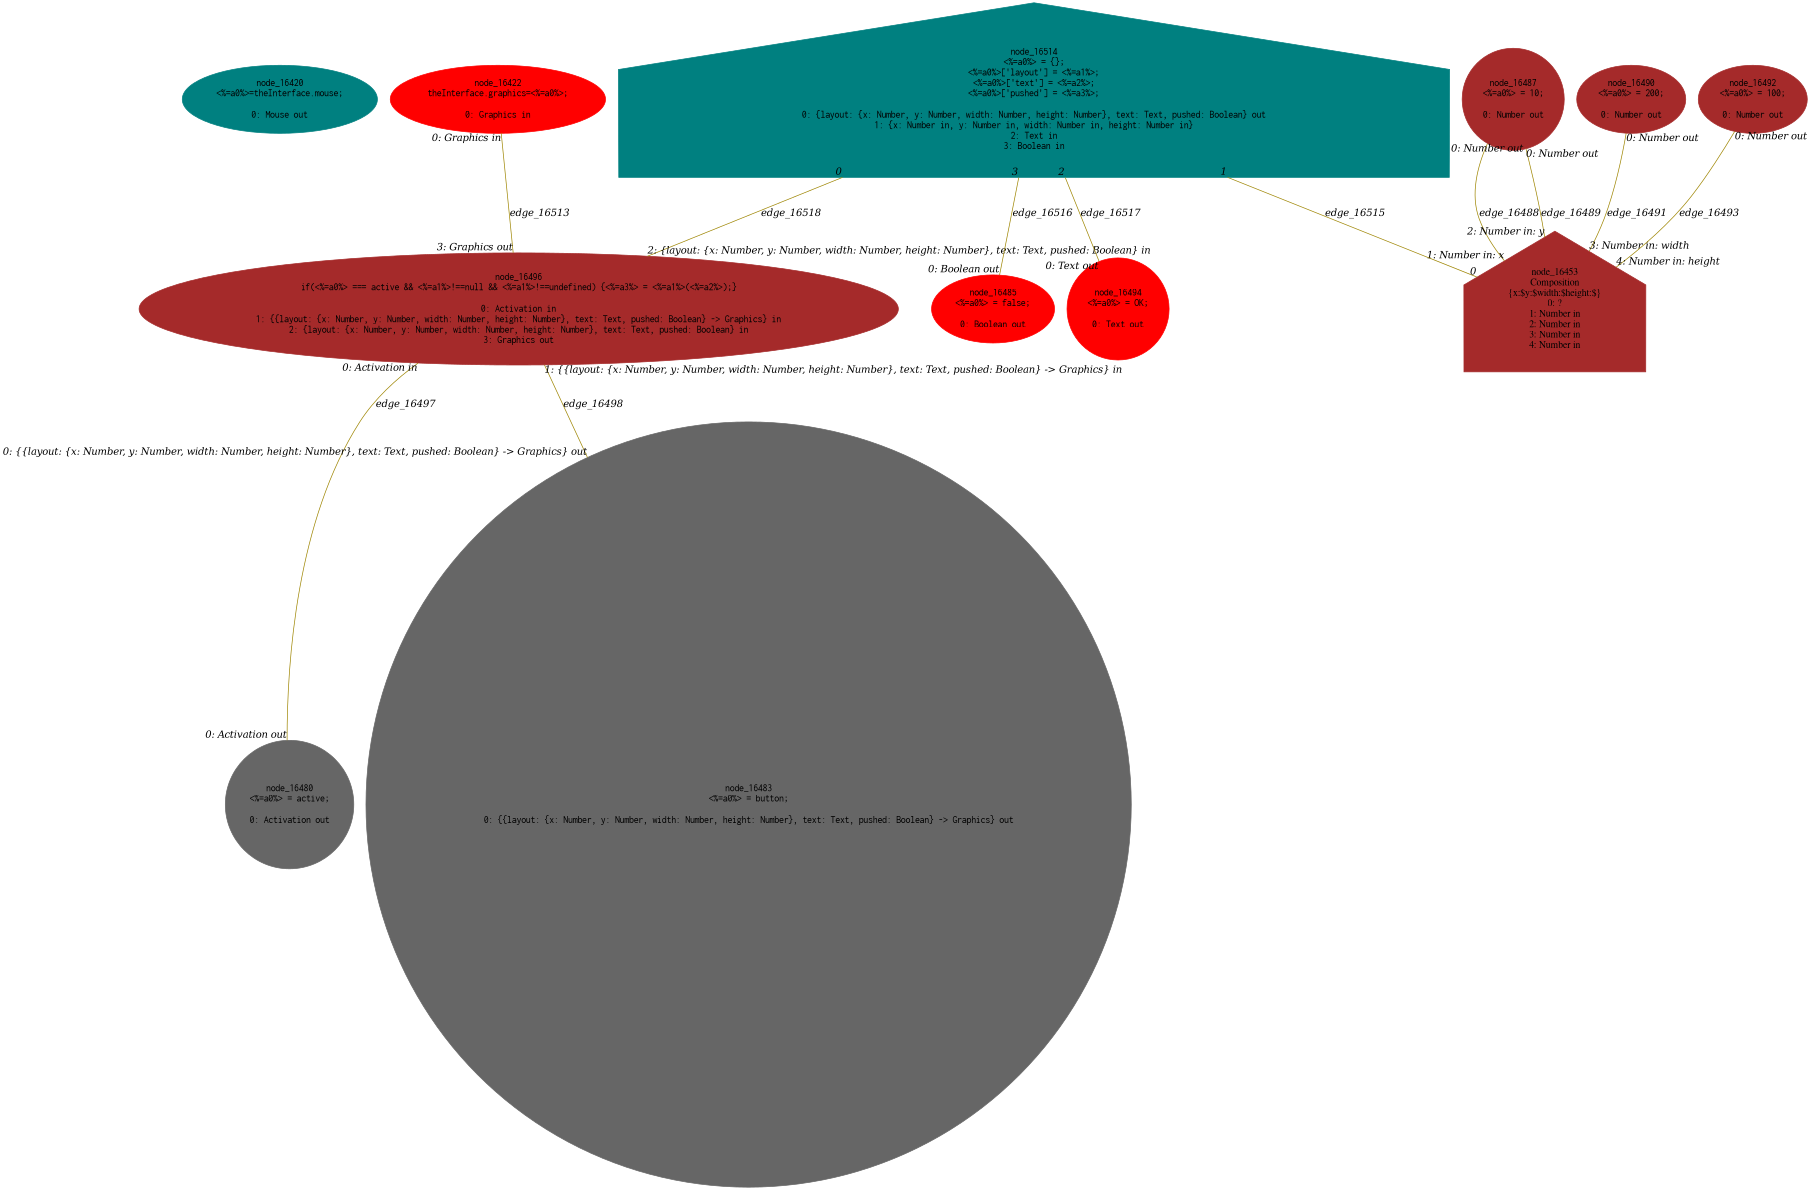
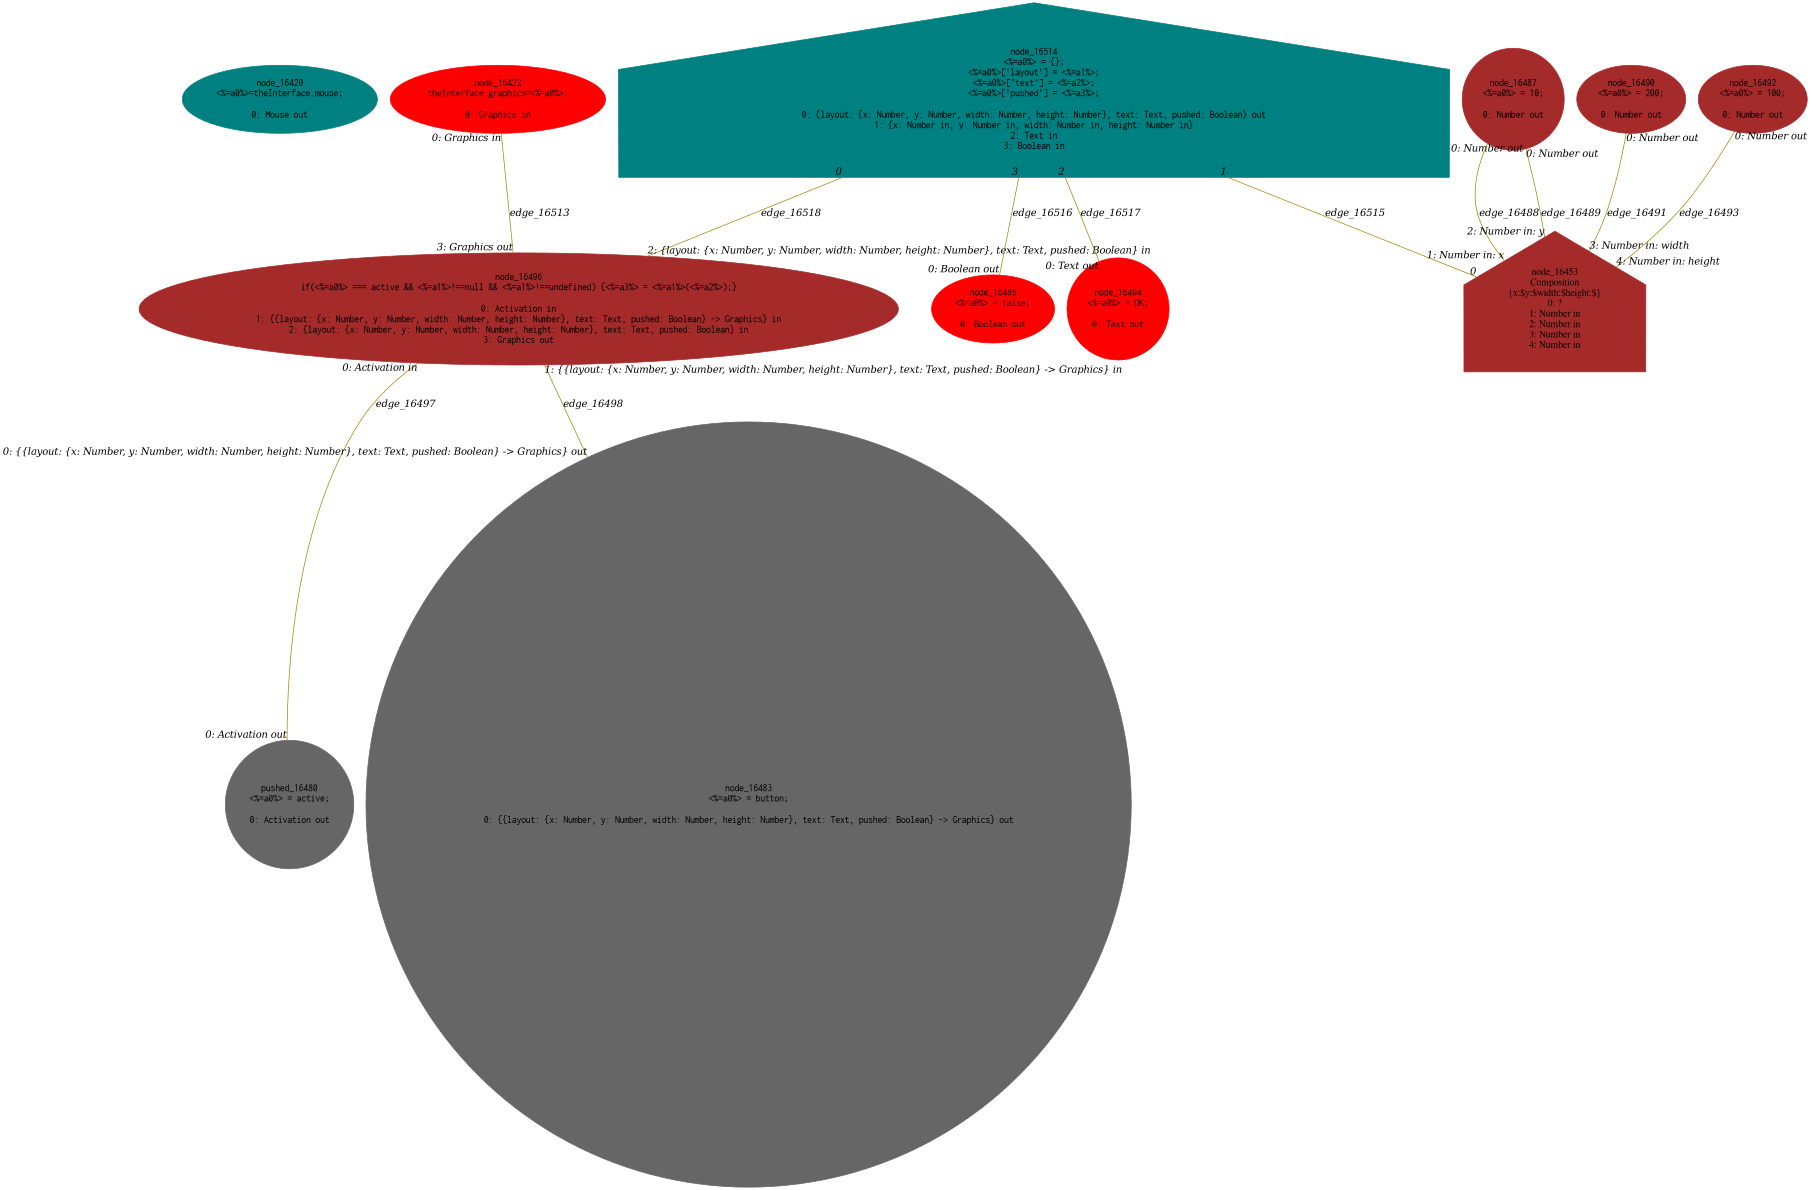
(290, 805) -> (290, 805)
